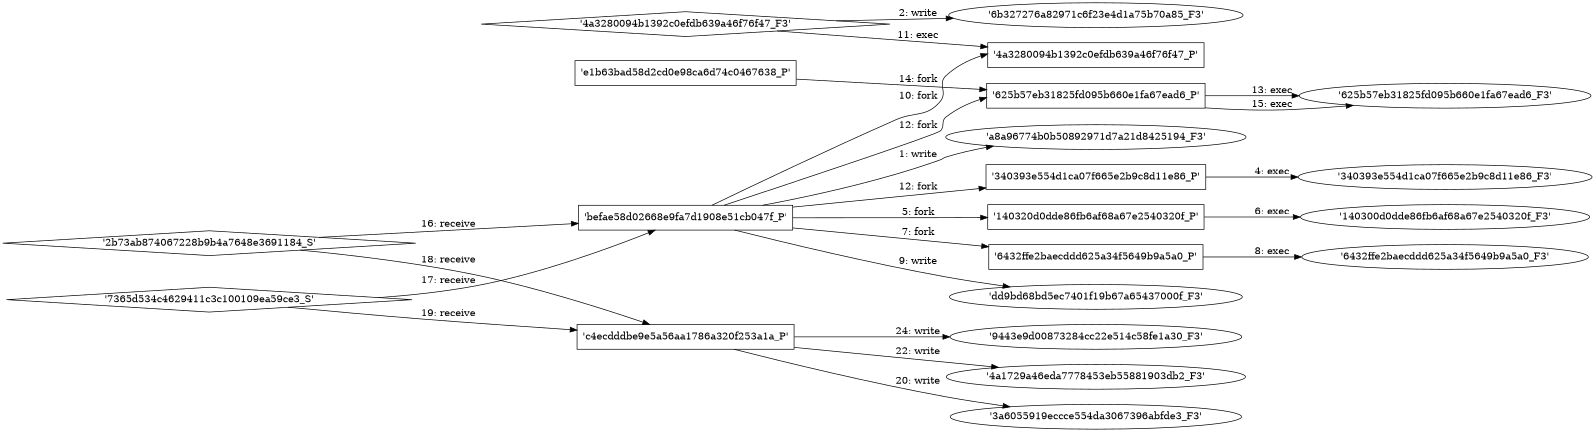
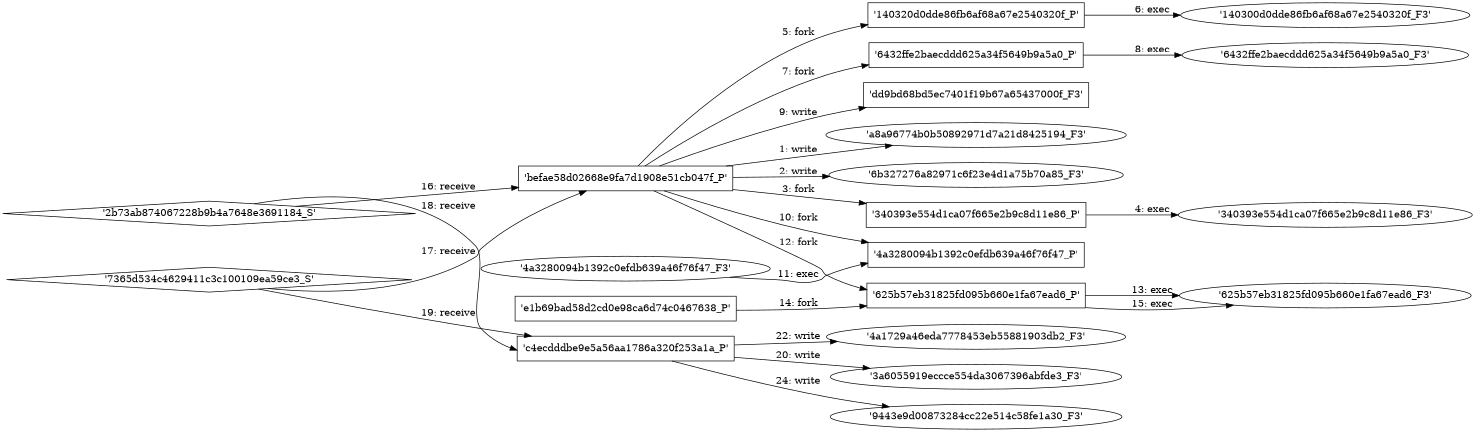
(891, 20) -> (778, 177)
(686, 24) -> (626, 269)
(686, 73) -> (626, 309)
(918, 187) -> (798, 190)
(1096, 297) -> (976, 95)
